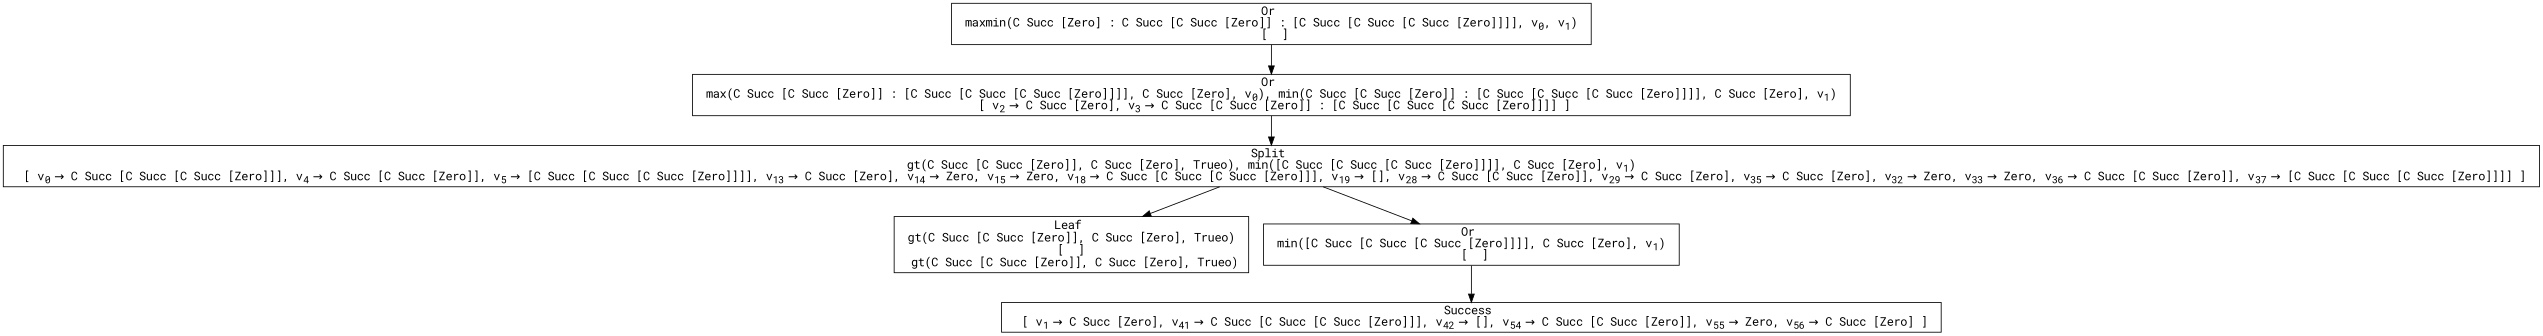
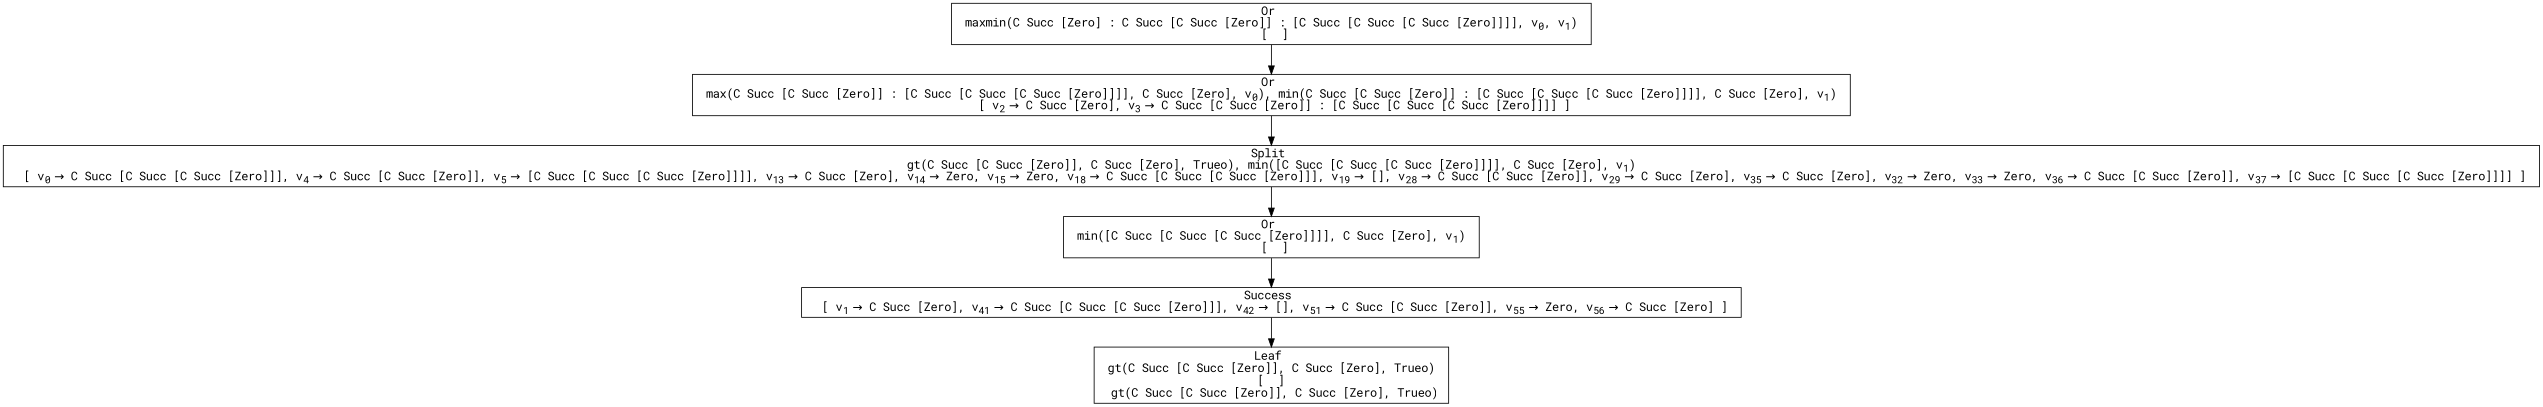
(1185, 200) -> (1271, 328)
(1516, 322) -> (1316, 307)
